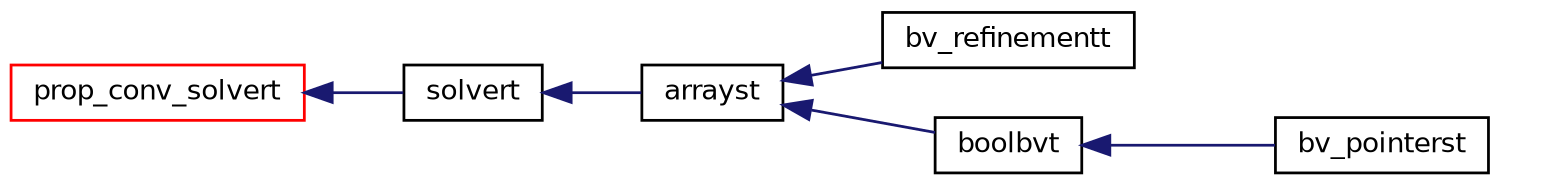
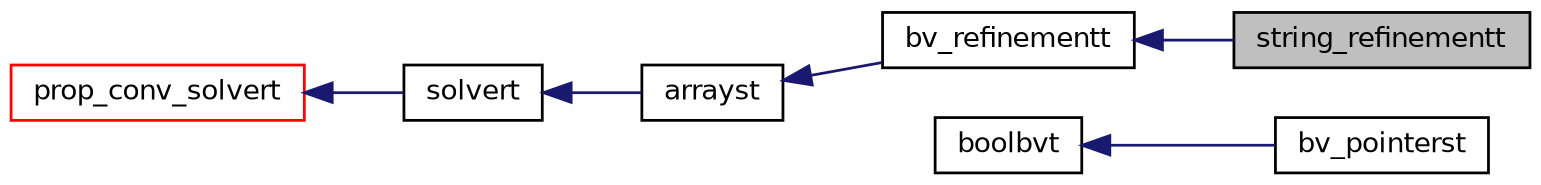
none -> (1382, 40)
(873, 121) -> none
